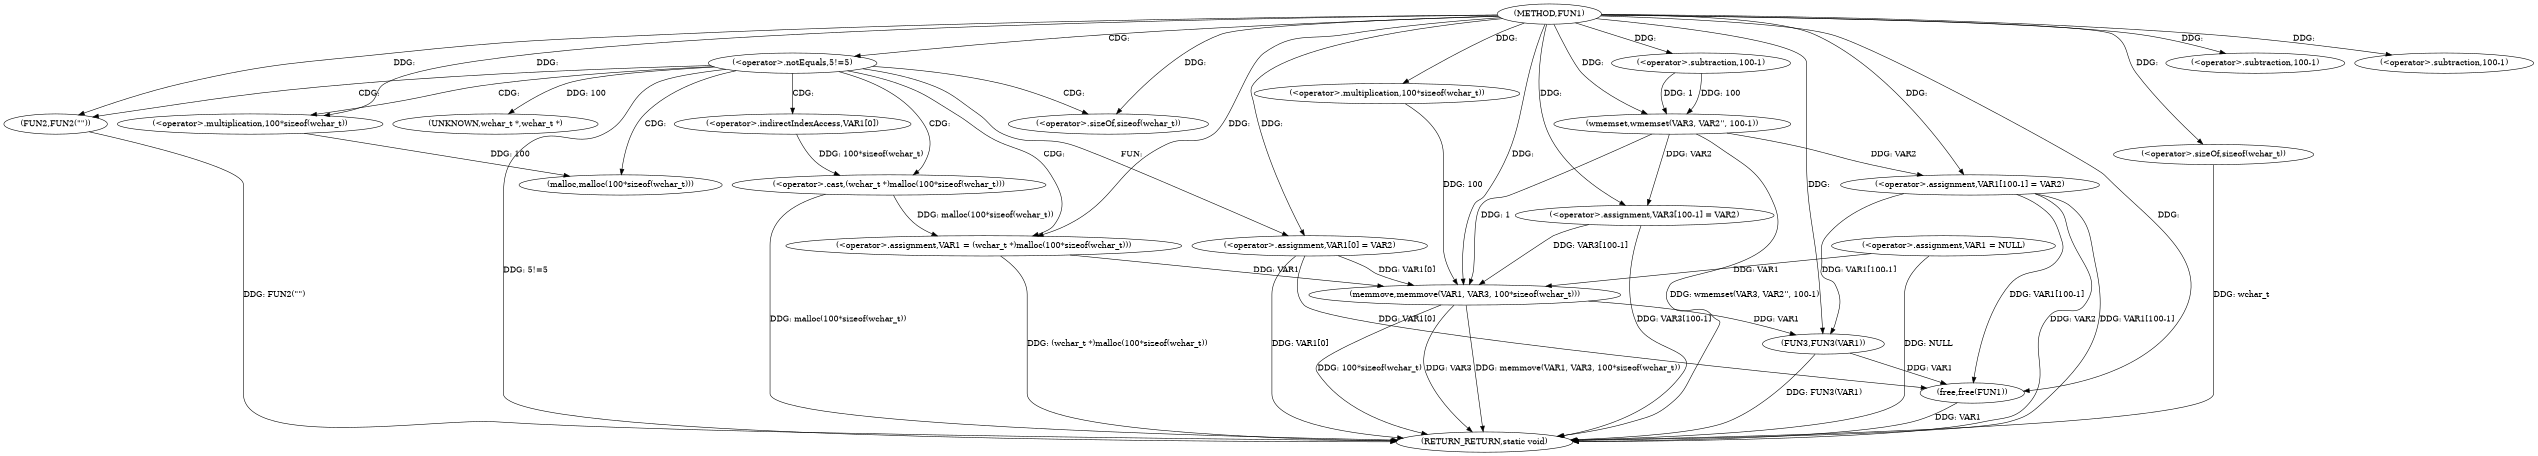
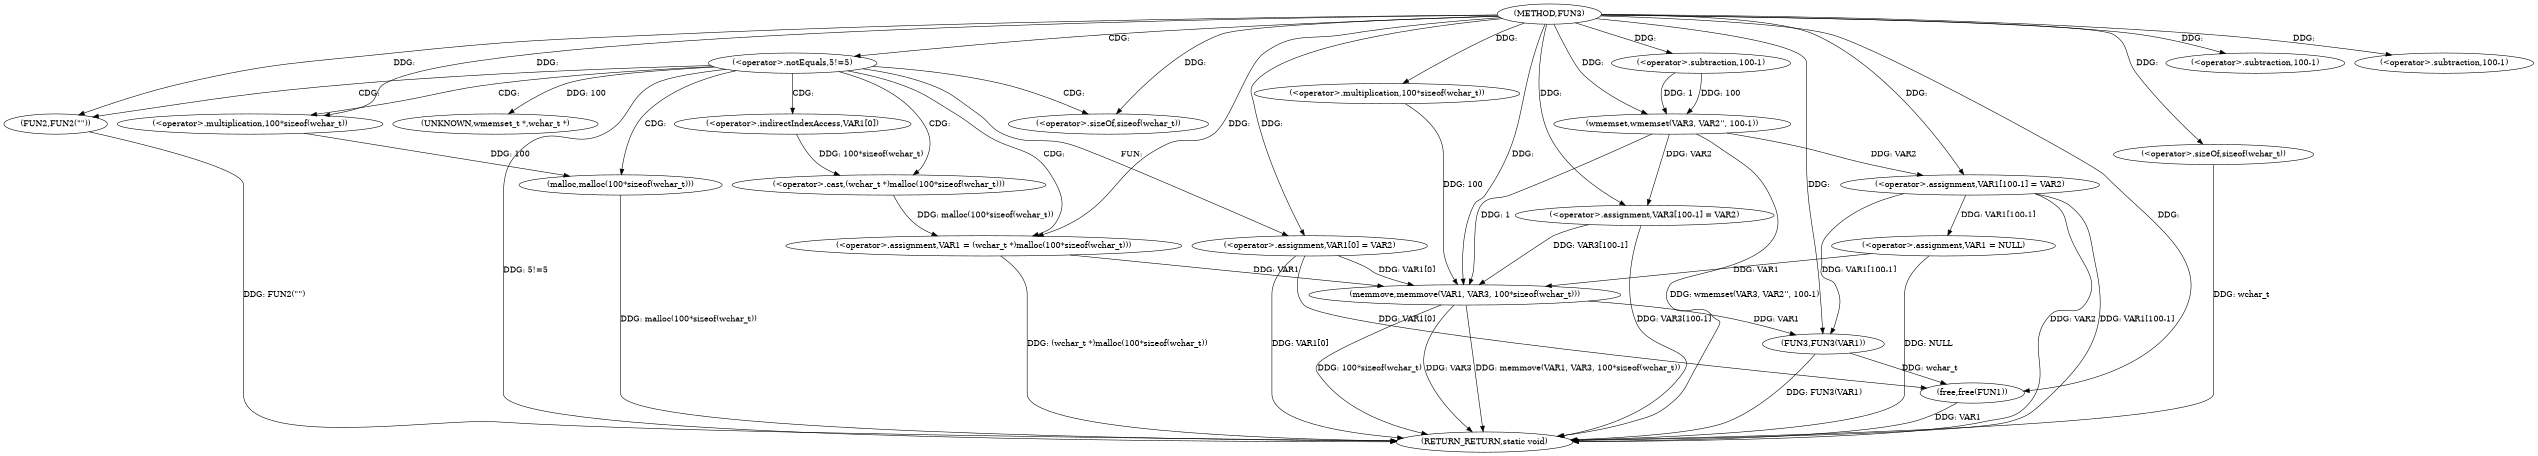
(1549, 14) -> (1549, 14)
(495, 124) -> (495, 124)
(2028, 273) -> (1958, 213)
(1930, 369) -> (1930, 369)
(964, 424) -> (904, 430)
